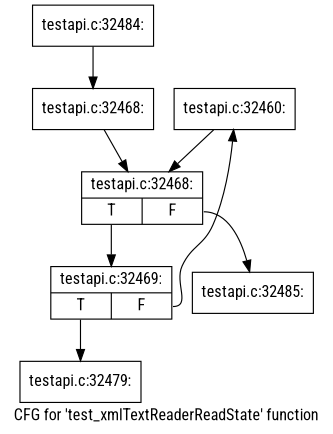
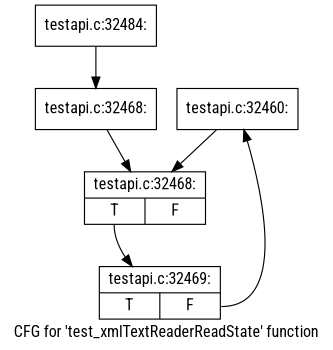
(253, 293) -> none
(80, 382) -> none
